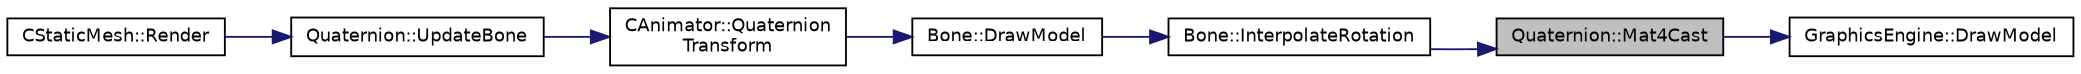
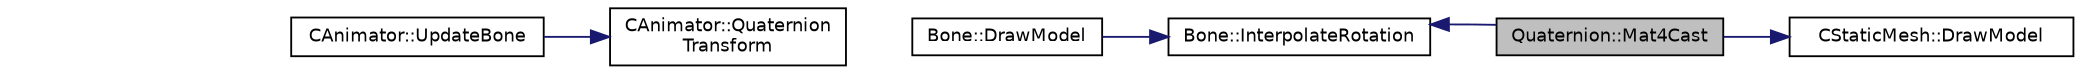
(116, 37) -> none
(417, 37) -> (417, 37)
(870, 37) -> none
(1932, 37) -> (1932, 37)
(1454, 49) -> (1473, 24)
